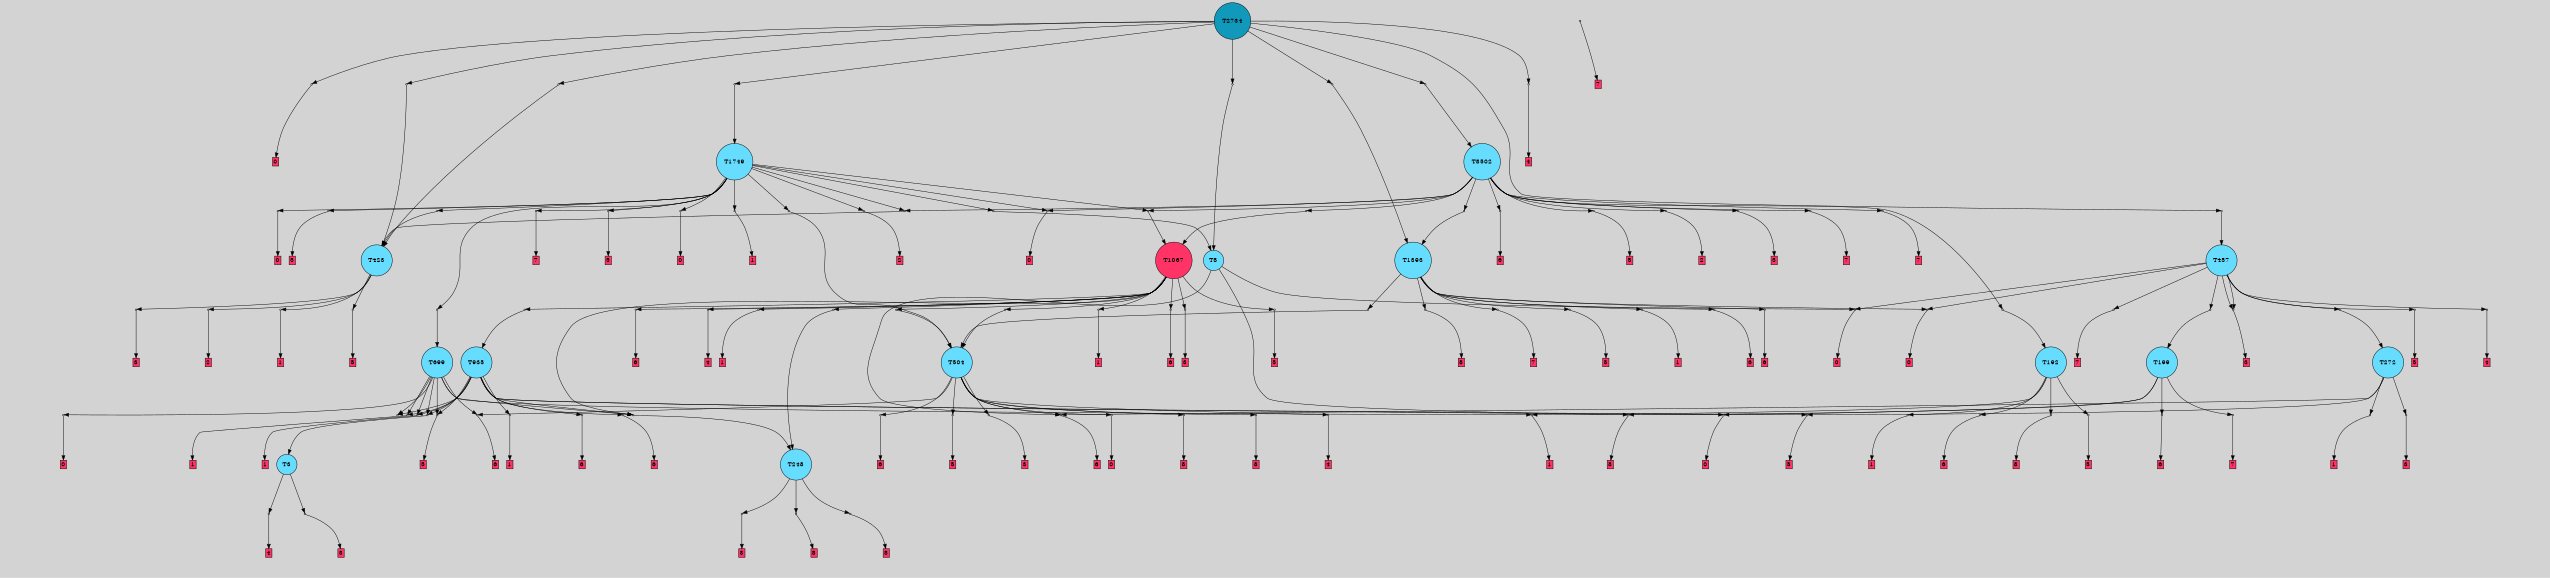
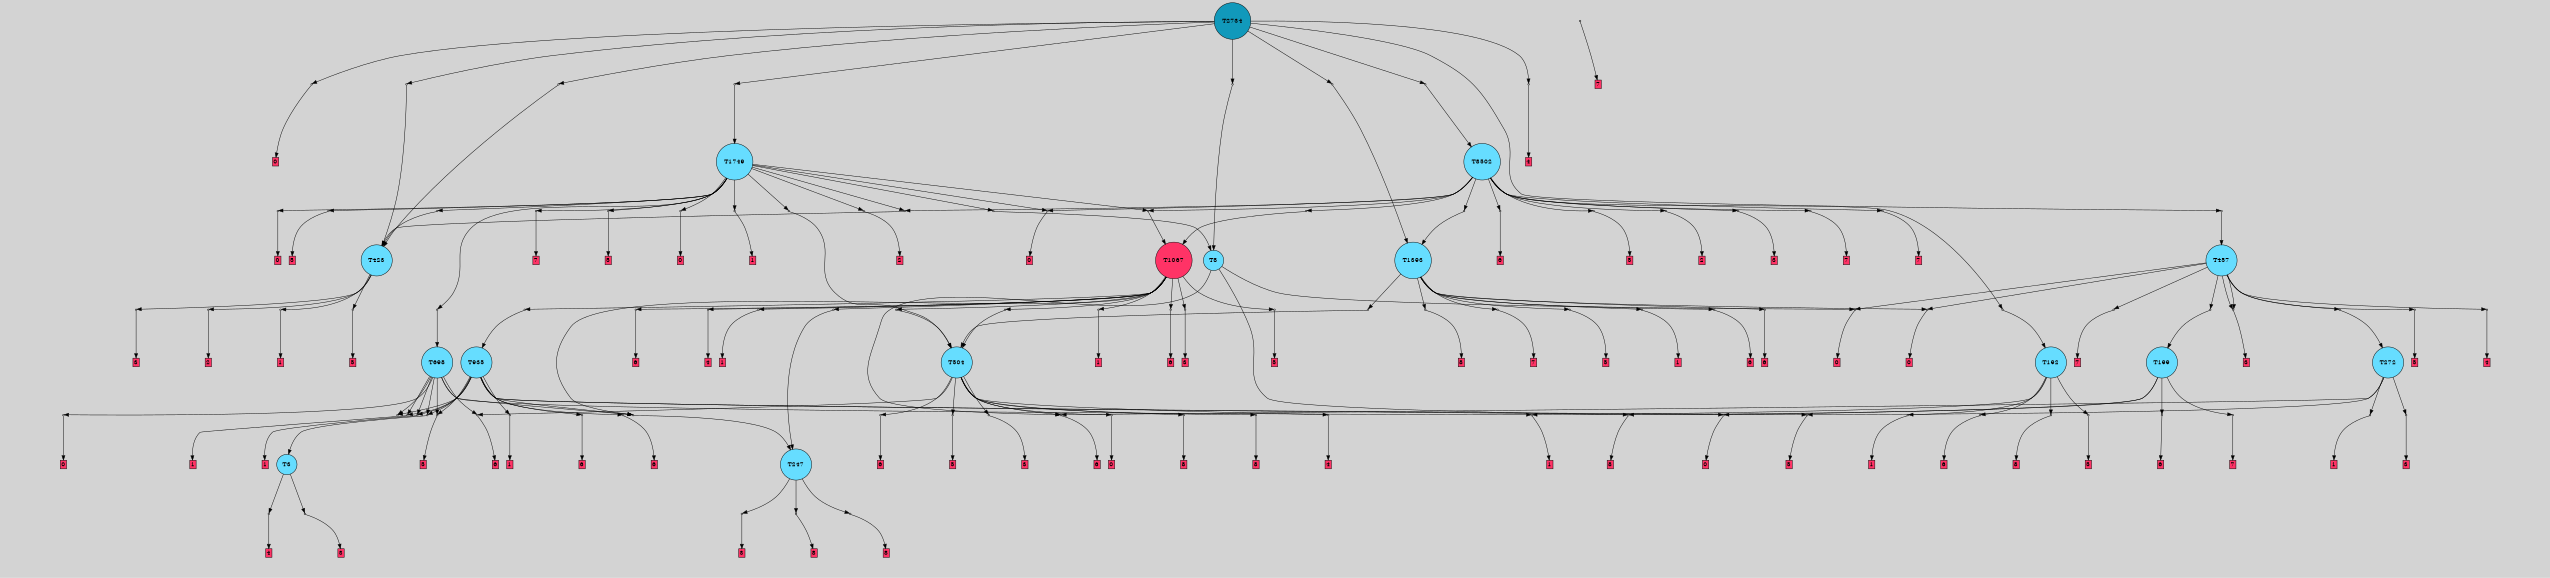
(437, 362) -> (437, 362)
(796, 465) -> (796, 465)
